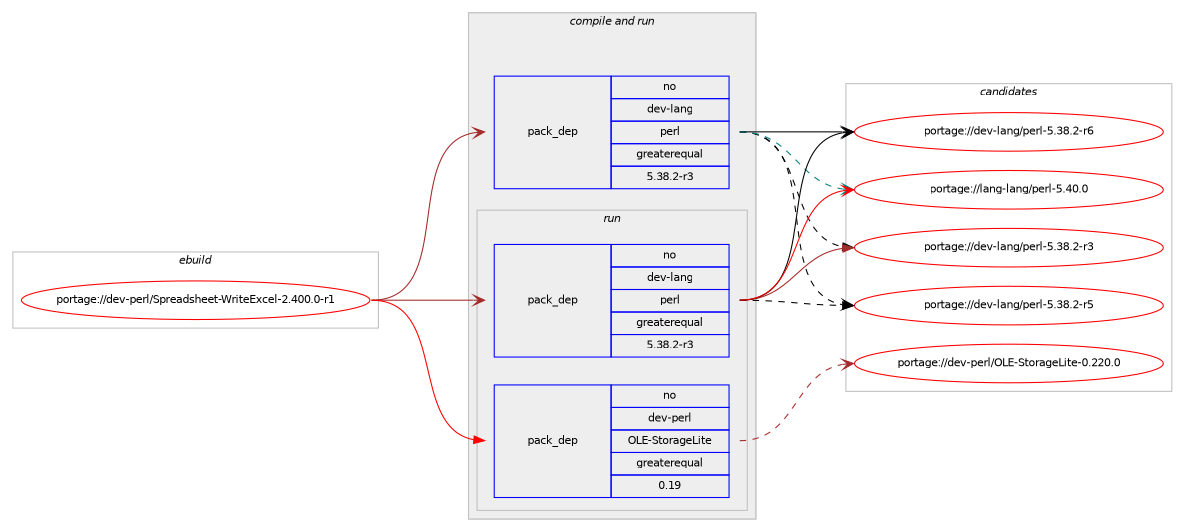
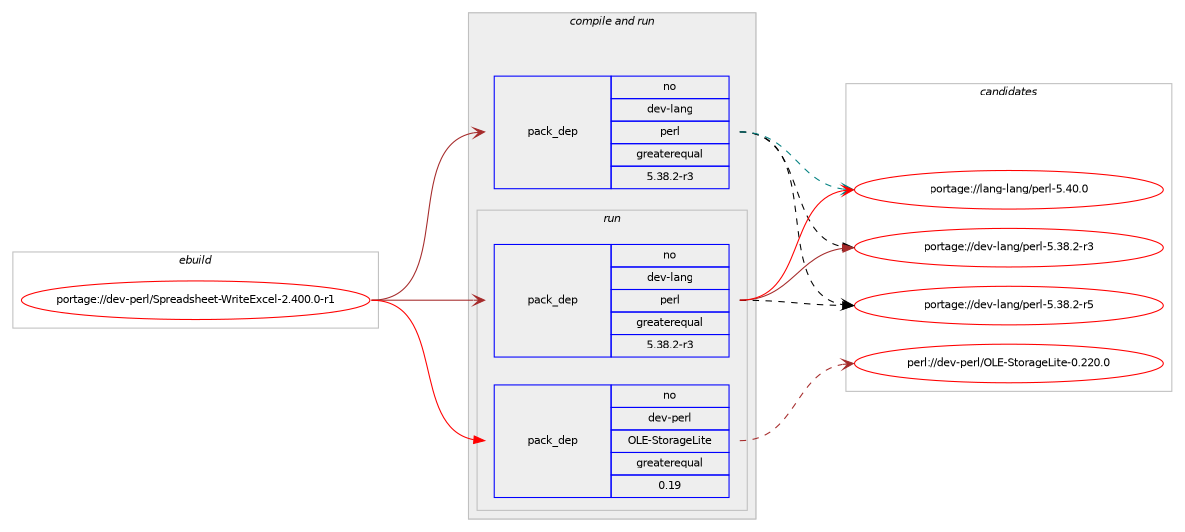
(1009, 132) -> none
(1009, 363) -> (1009, 363)
